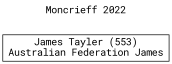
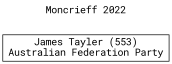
(86, 48) -> (86, 48)
